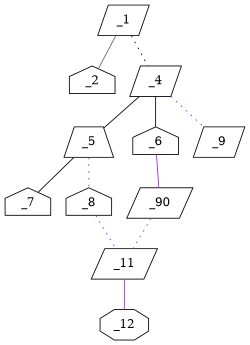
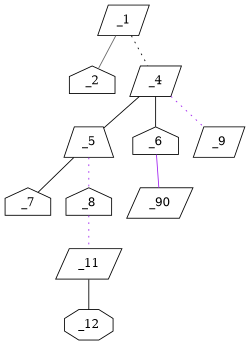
(142, 234) -> none
(124, 294) -> (89, 294)
